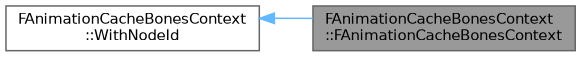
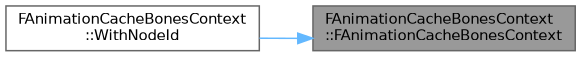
(294, 18) -> (279, 38)
